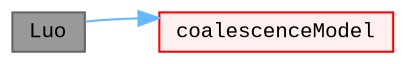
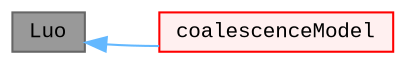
(112, 19) -> (133, 46)
